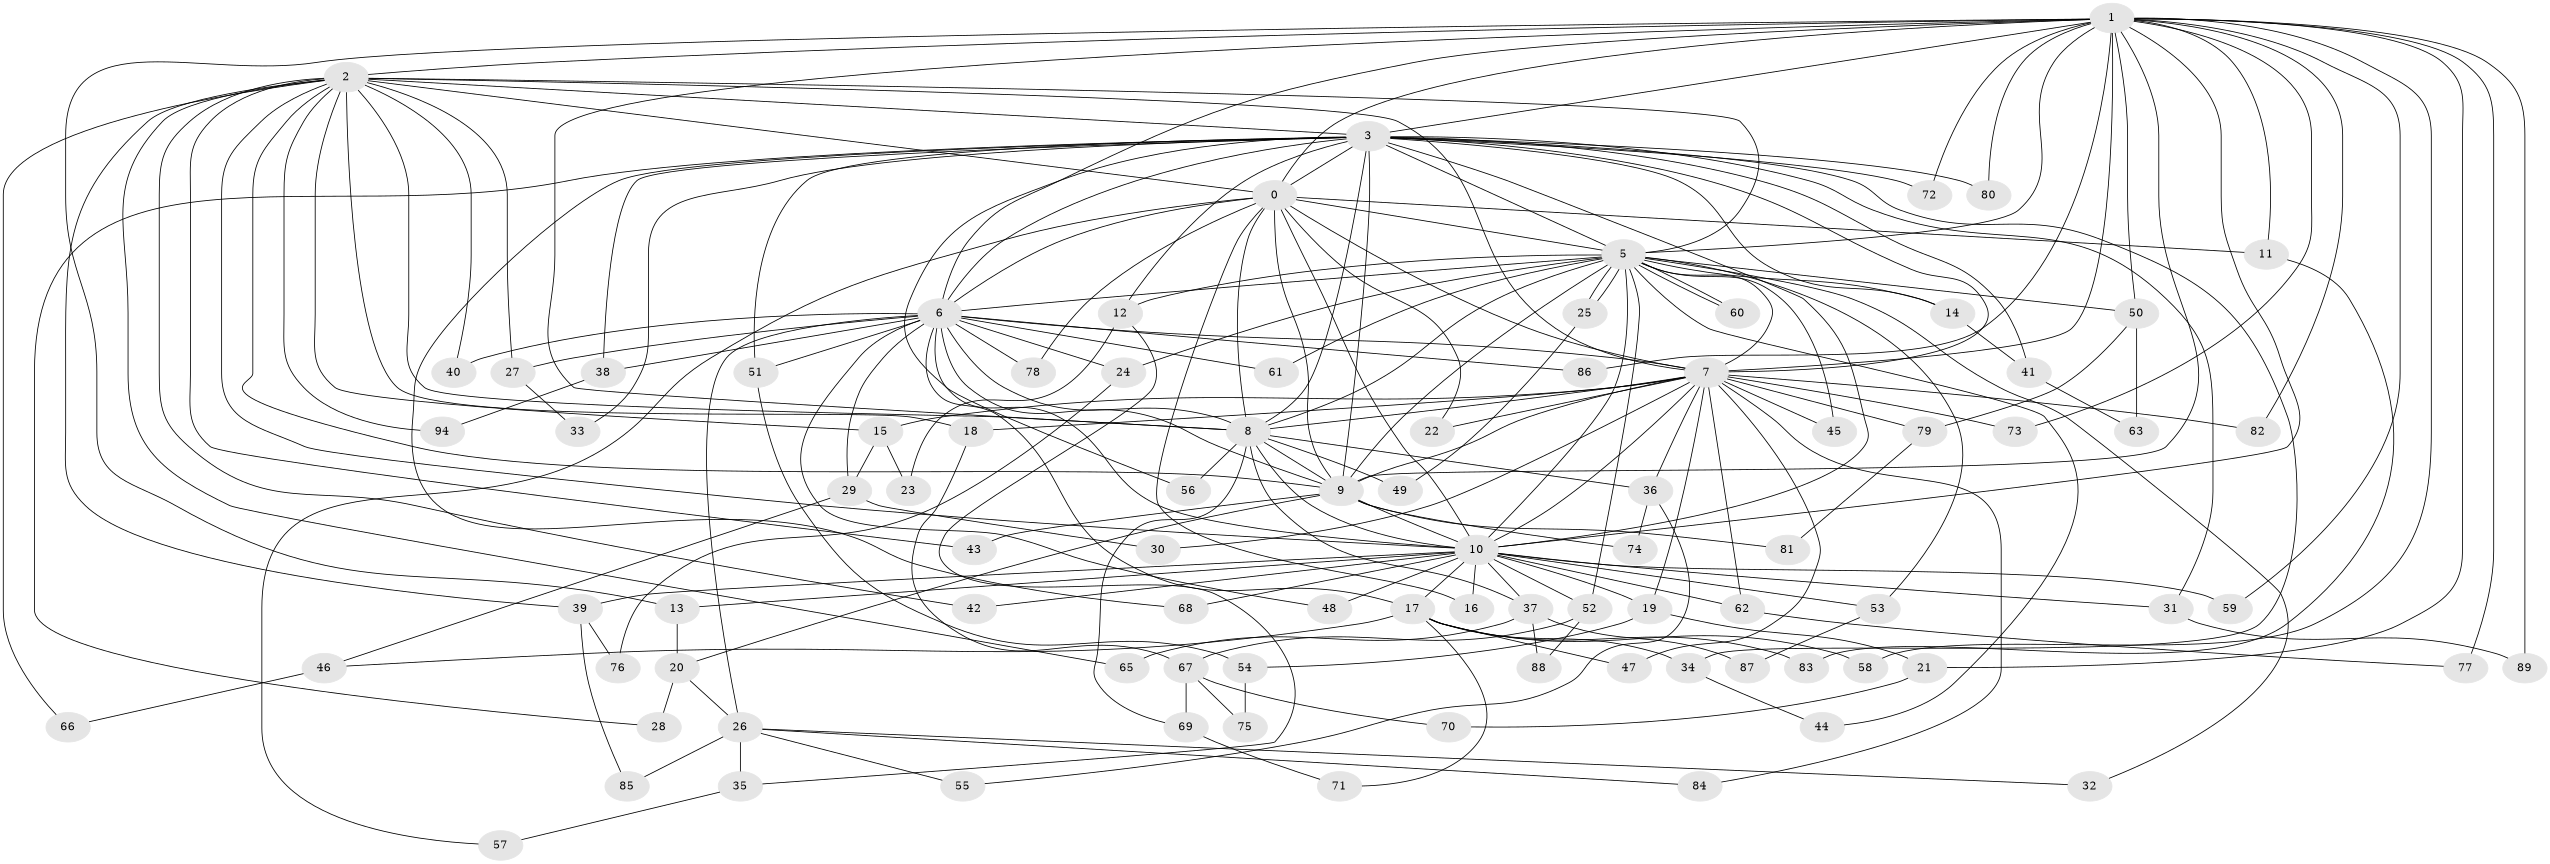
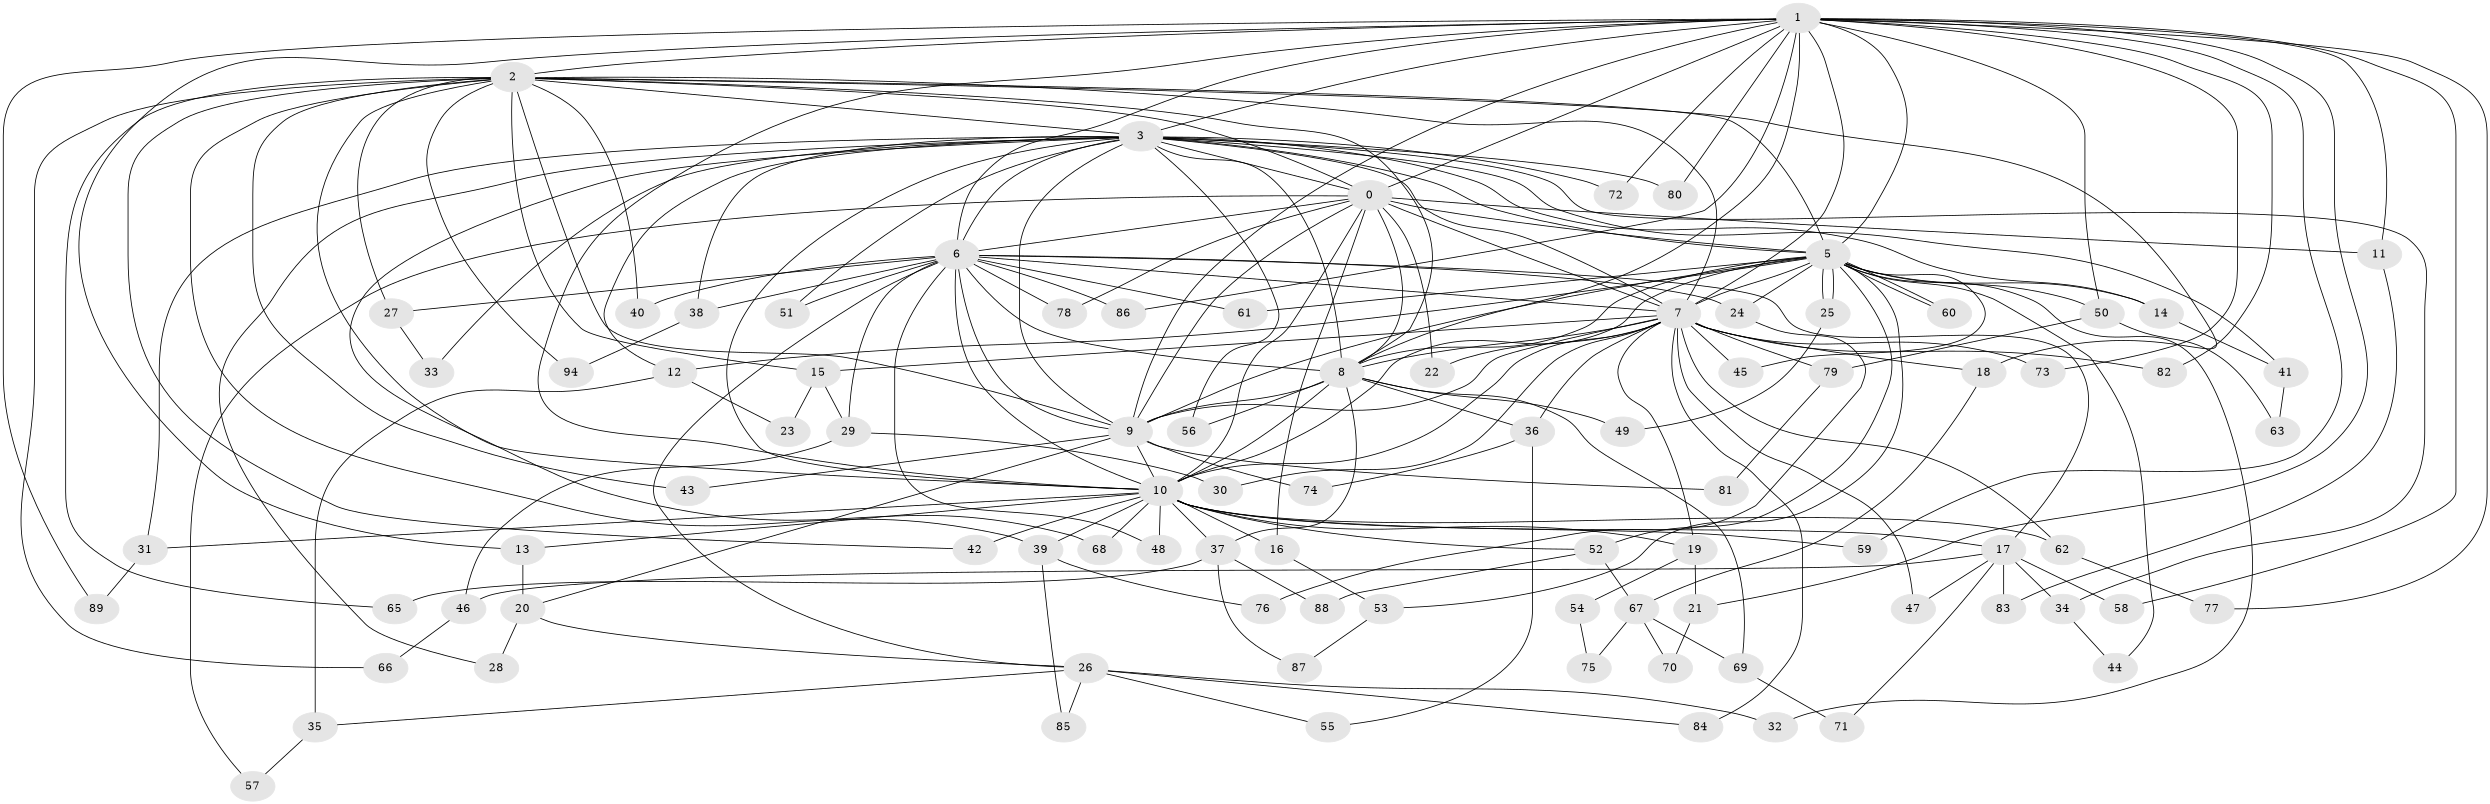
(1297, 281) -> none
(1677, 580) -> (1326, 577)
(918, 612) -> none
